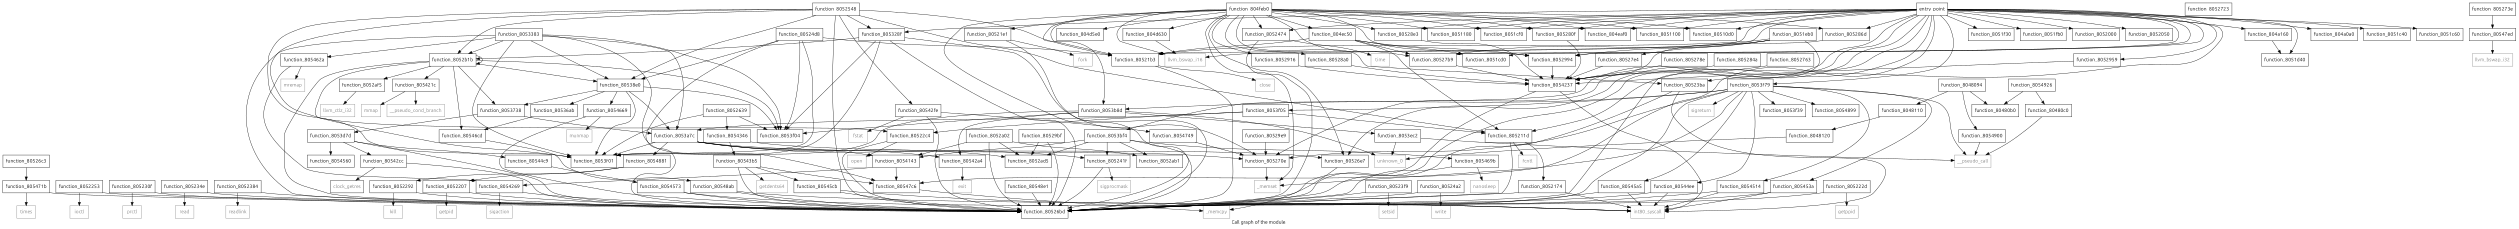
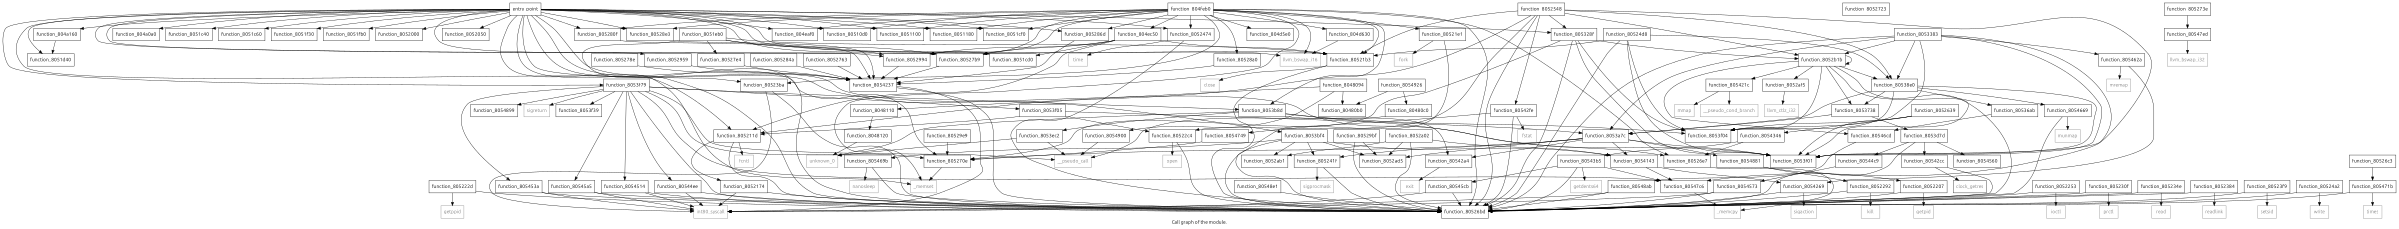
(1275, 60) -> none
